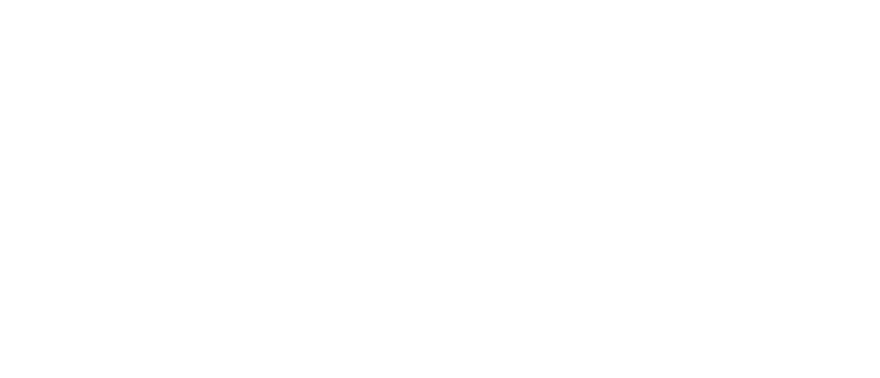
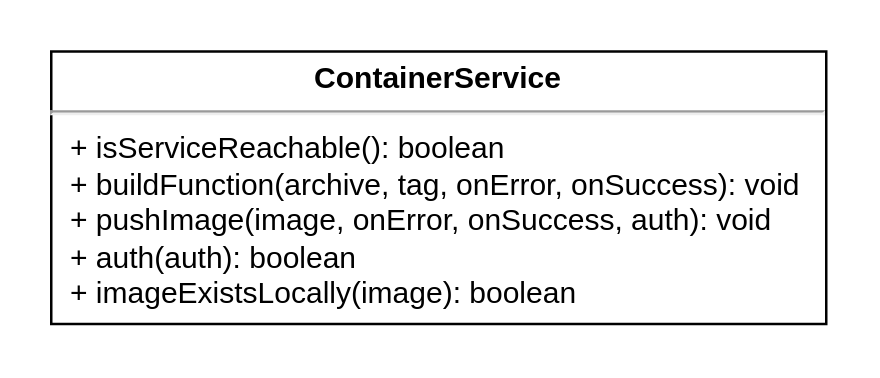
none -> (439, 188)
